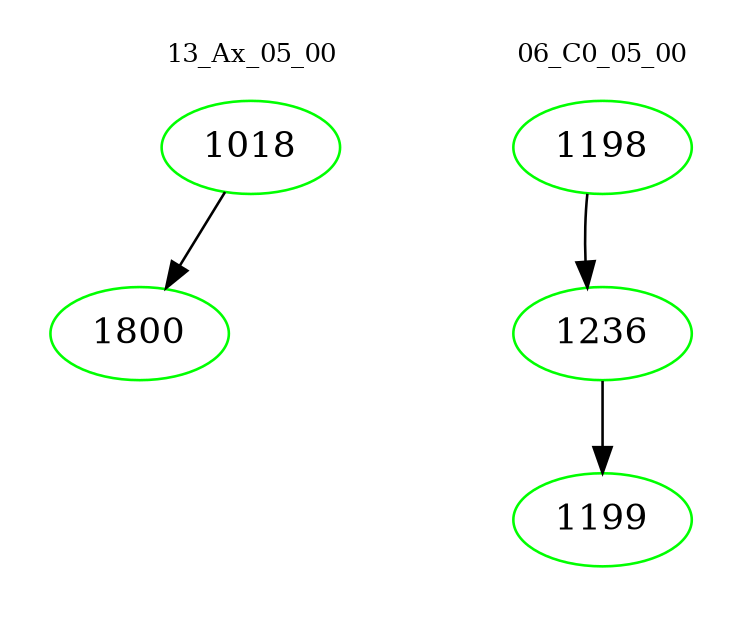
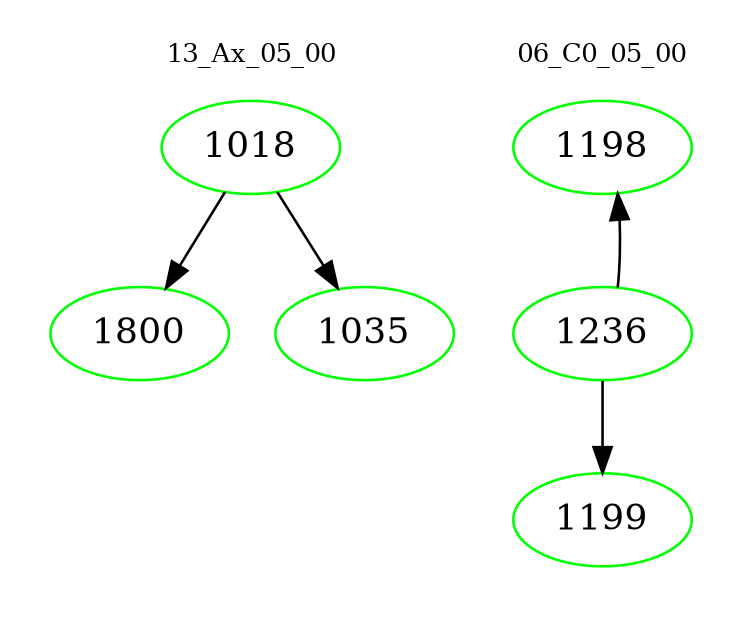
(585, 228) -> (620, 254)
none -> (365, 334)
